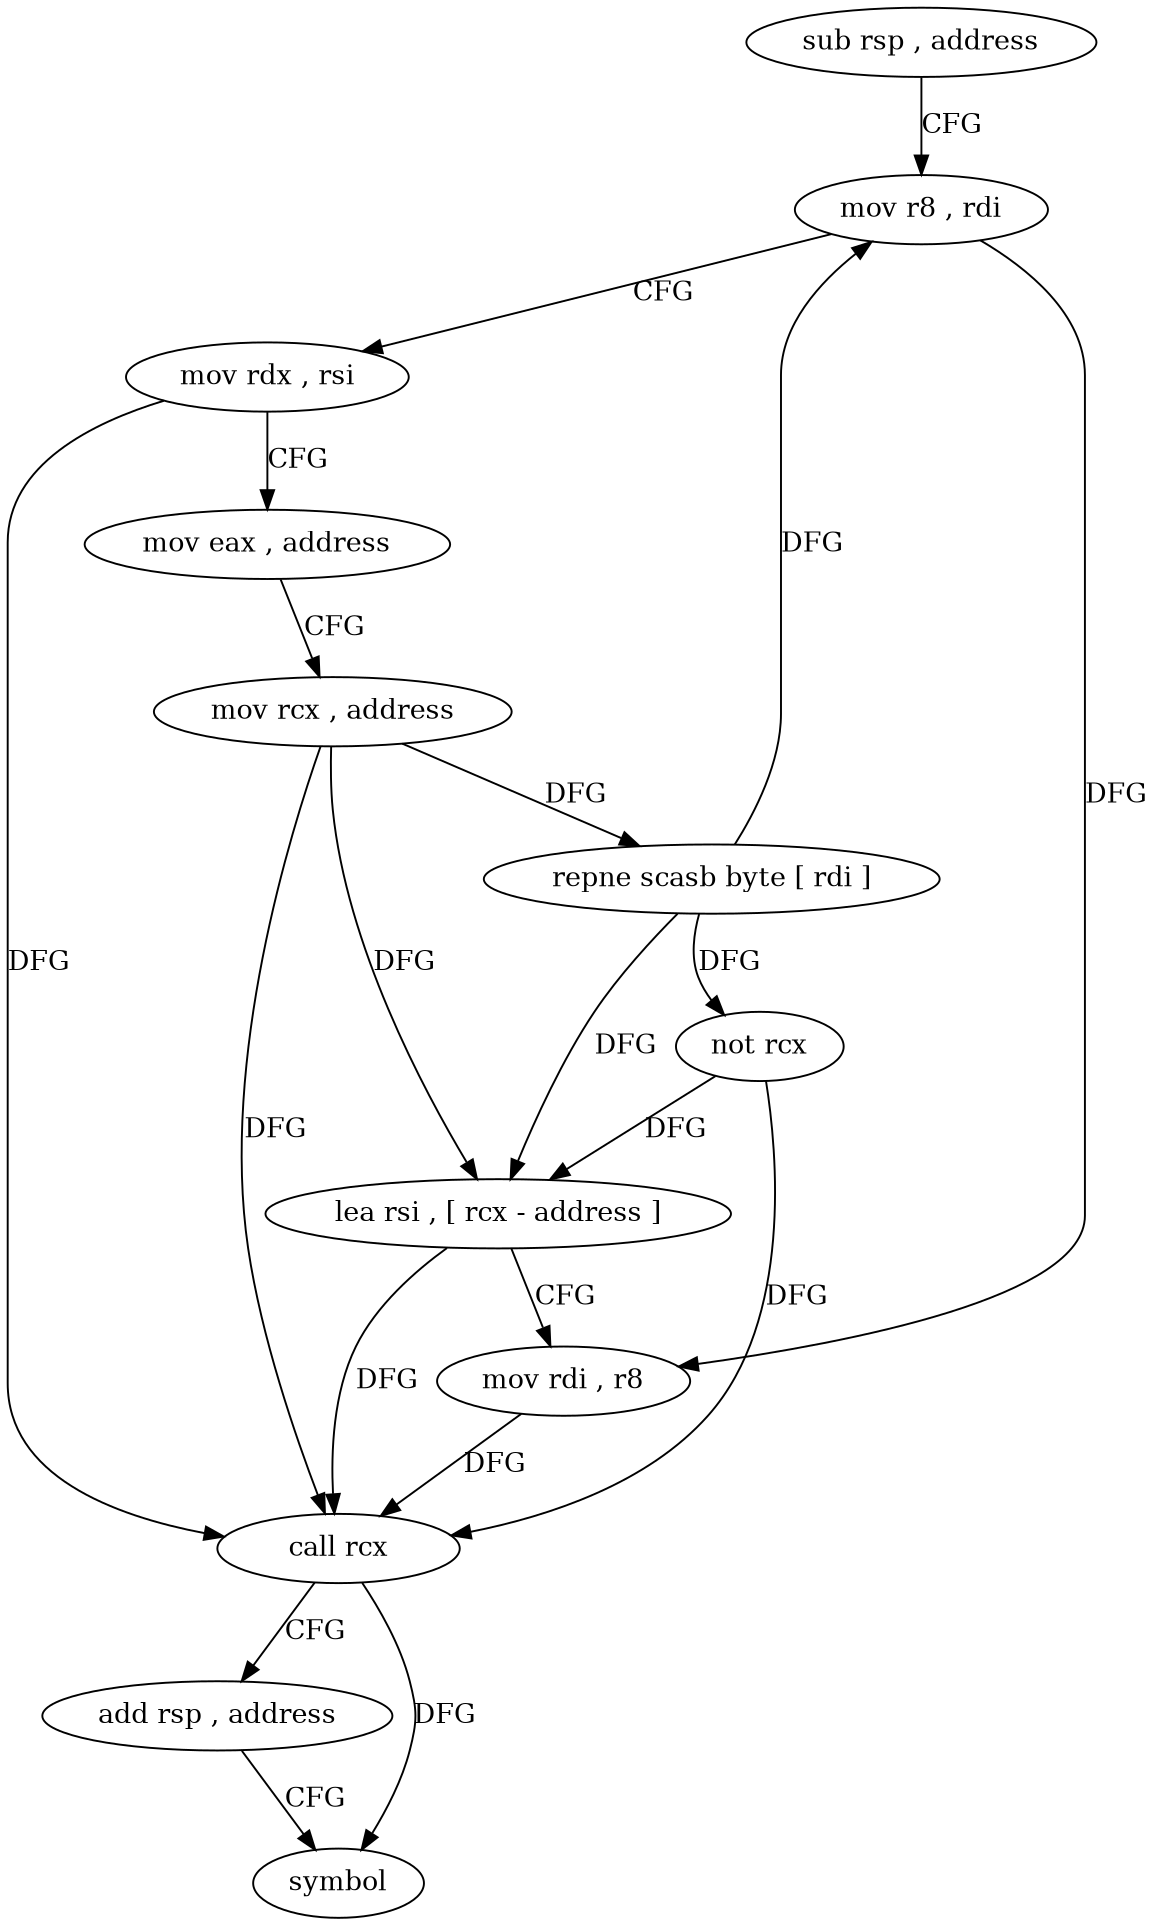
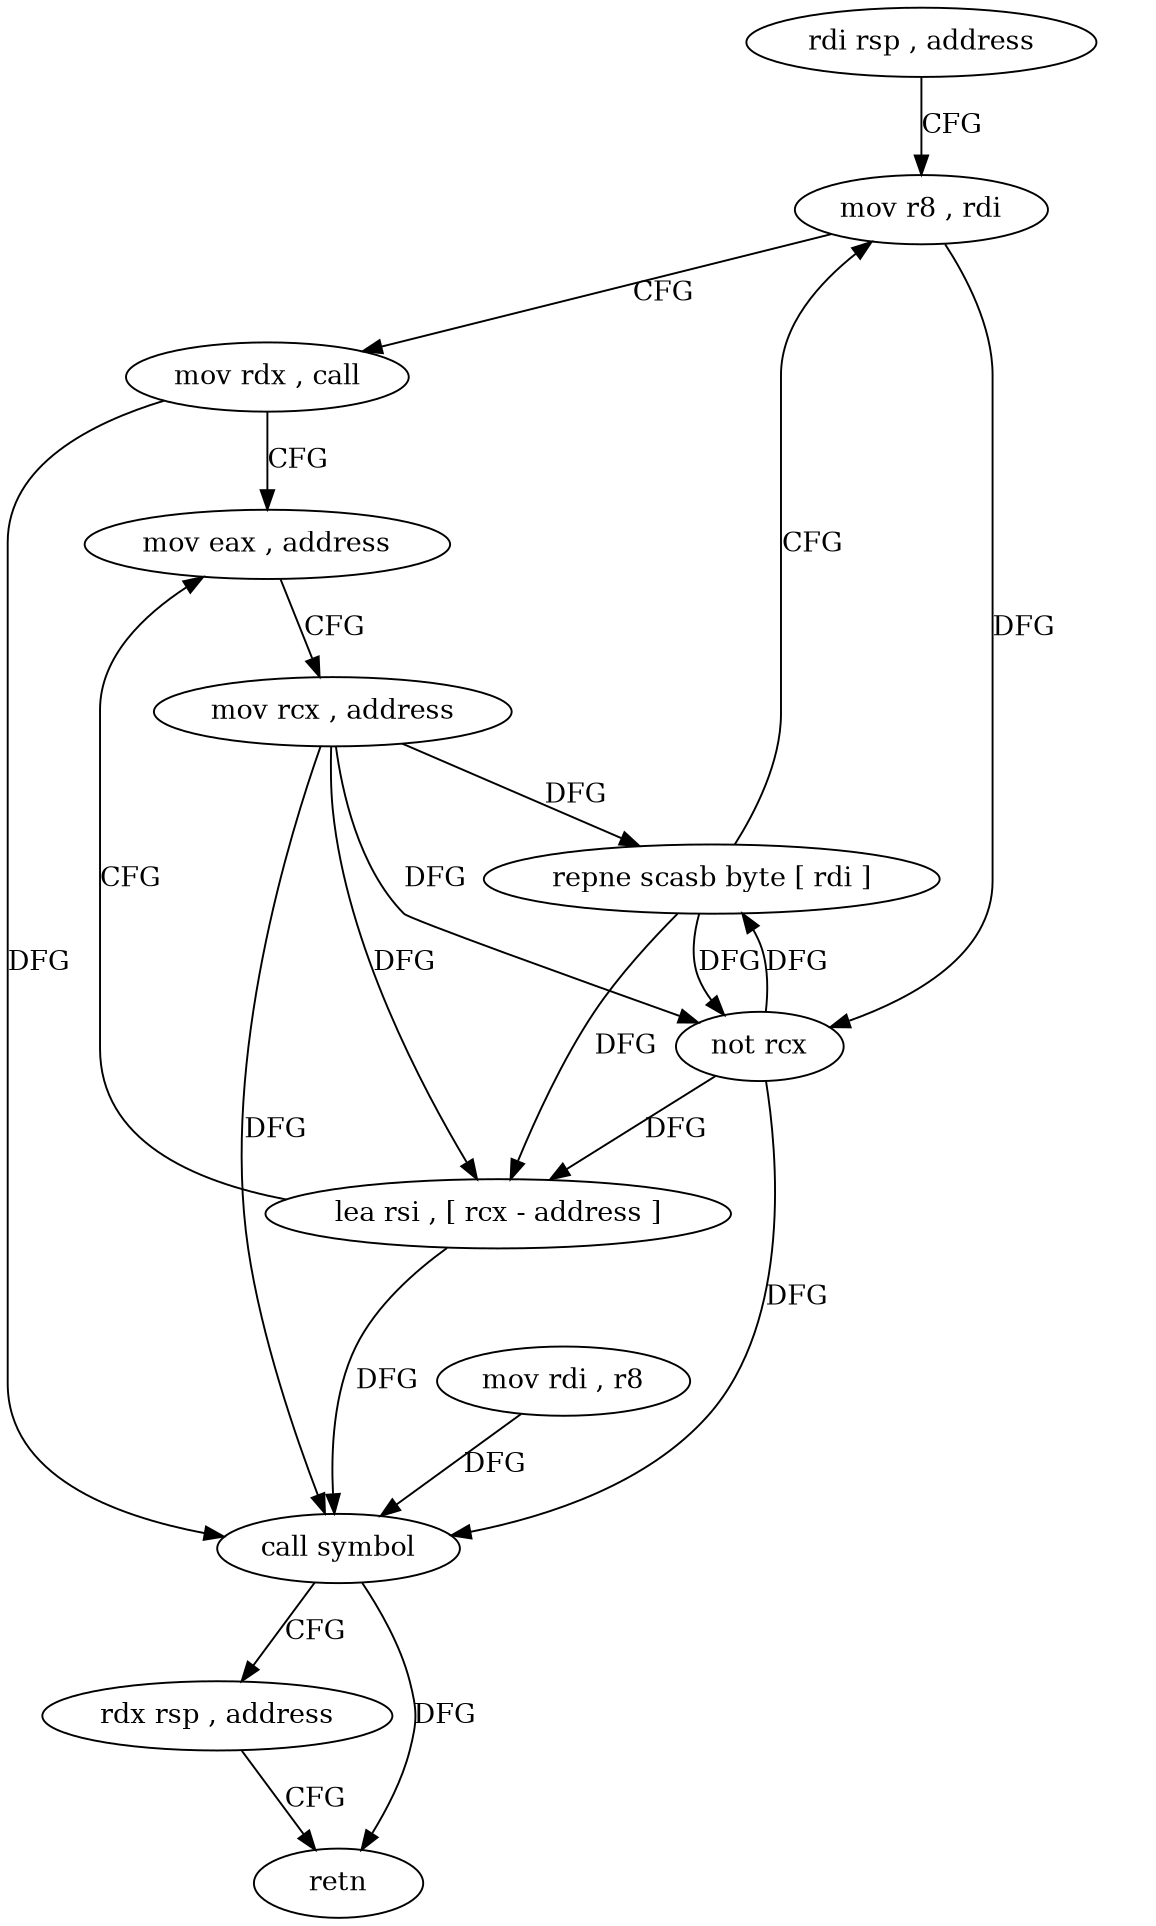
(921, 42) -> (921, 42)
(267, 377) -> (267, 377)
(813, 544) -> (813, 544)
(1085, 922) -> (993, 664)
none -> (455, 934)
none -> (766, 969)
(527, 1288) -> (100, 932)
(339, 1549) -> (339, 1549)
(217, 1716) -> (217, 1716)
(339, 1883) -> (339, 1883)
